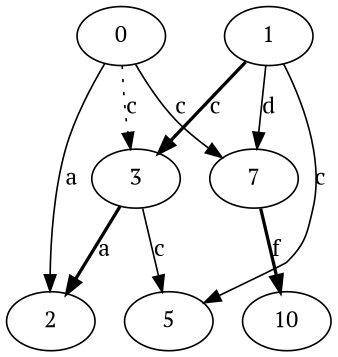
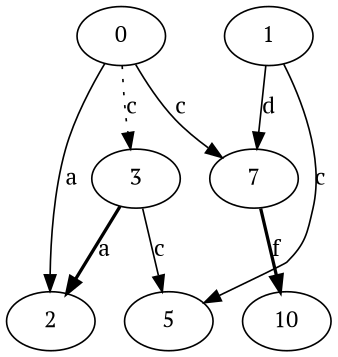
(208, 101) -> none
